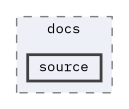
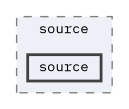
(64, 30) -> (64, 30)
